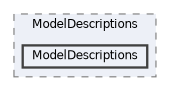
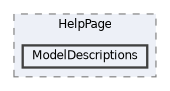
(85, 25) -> (85, 25)
